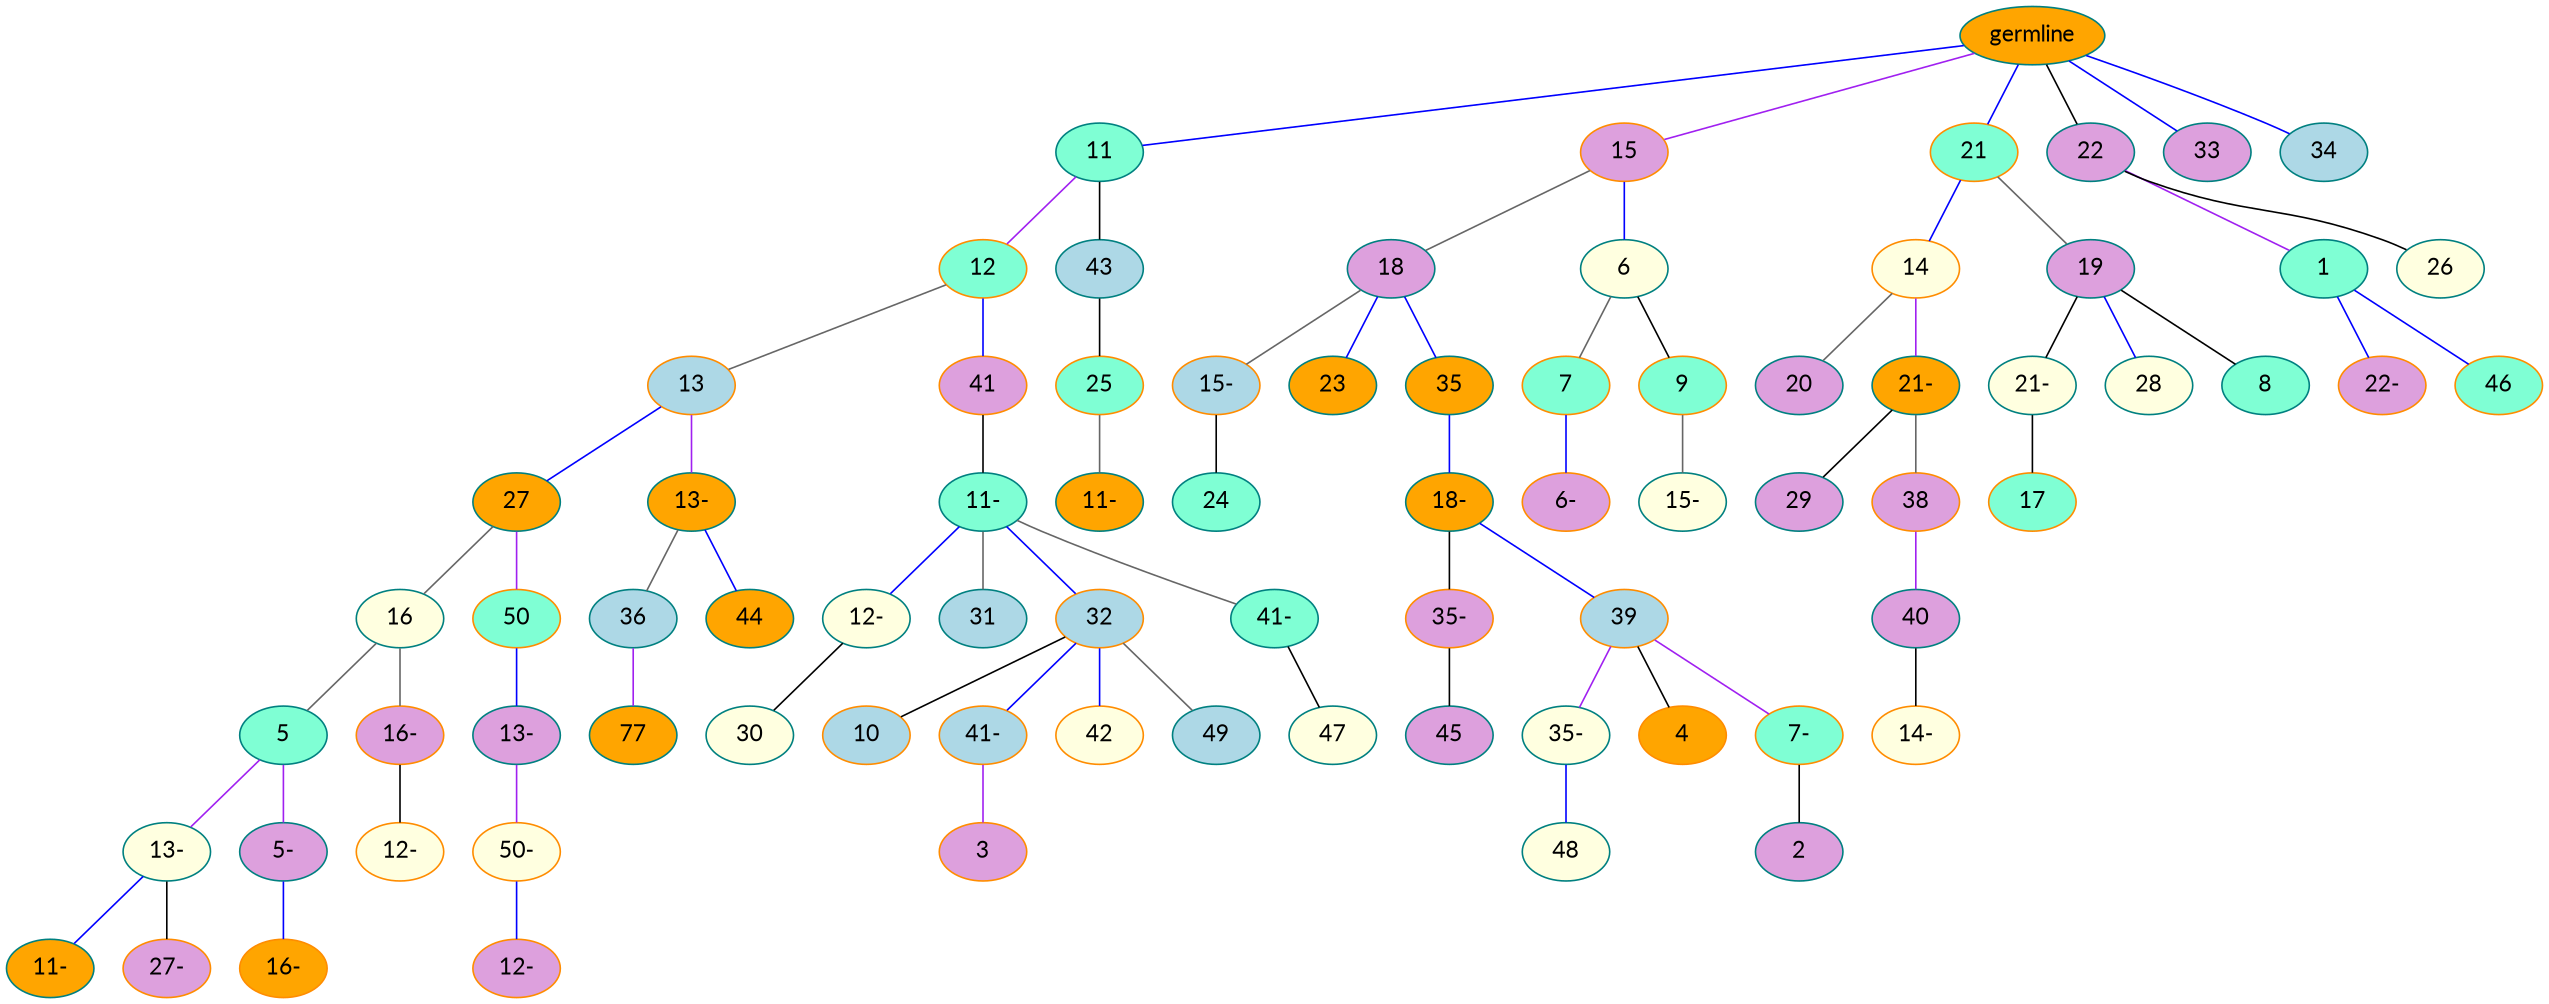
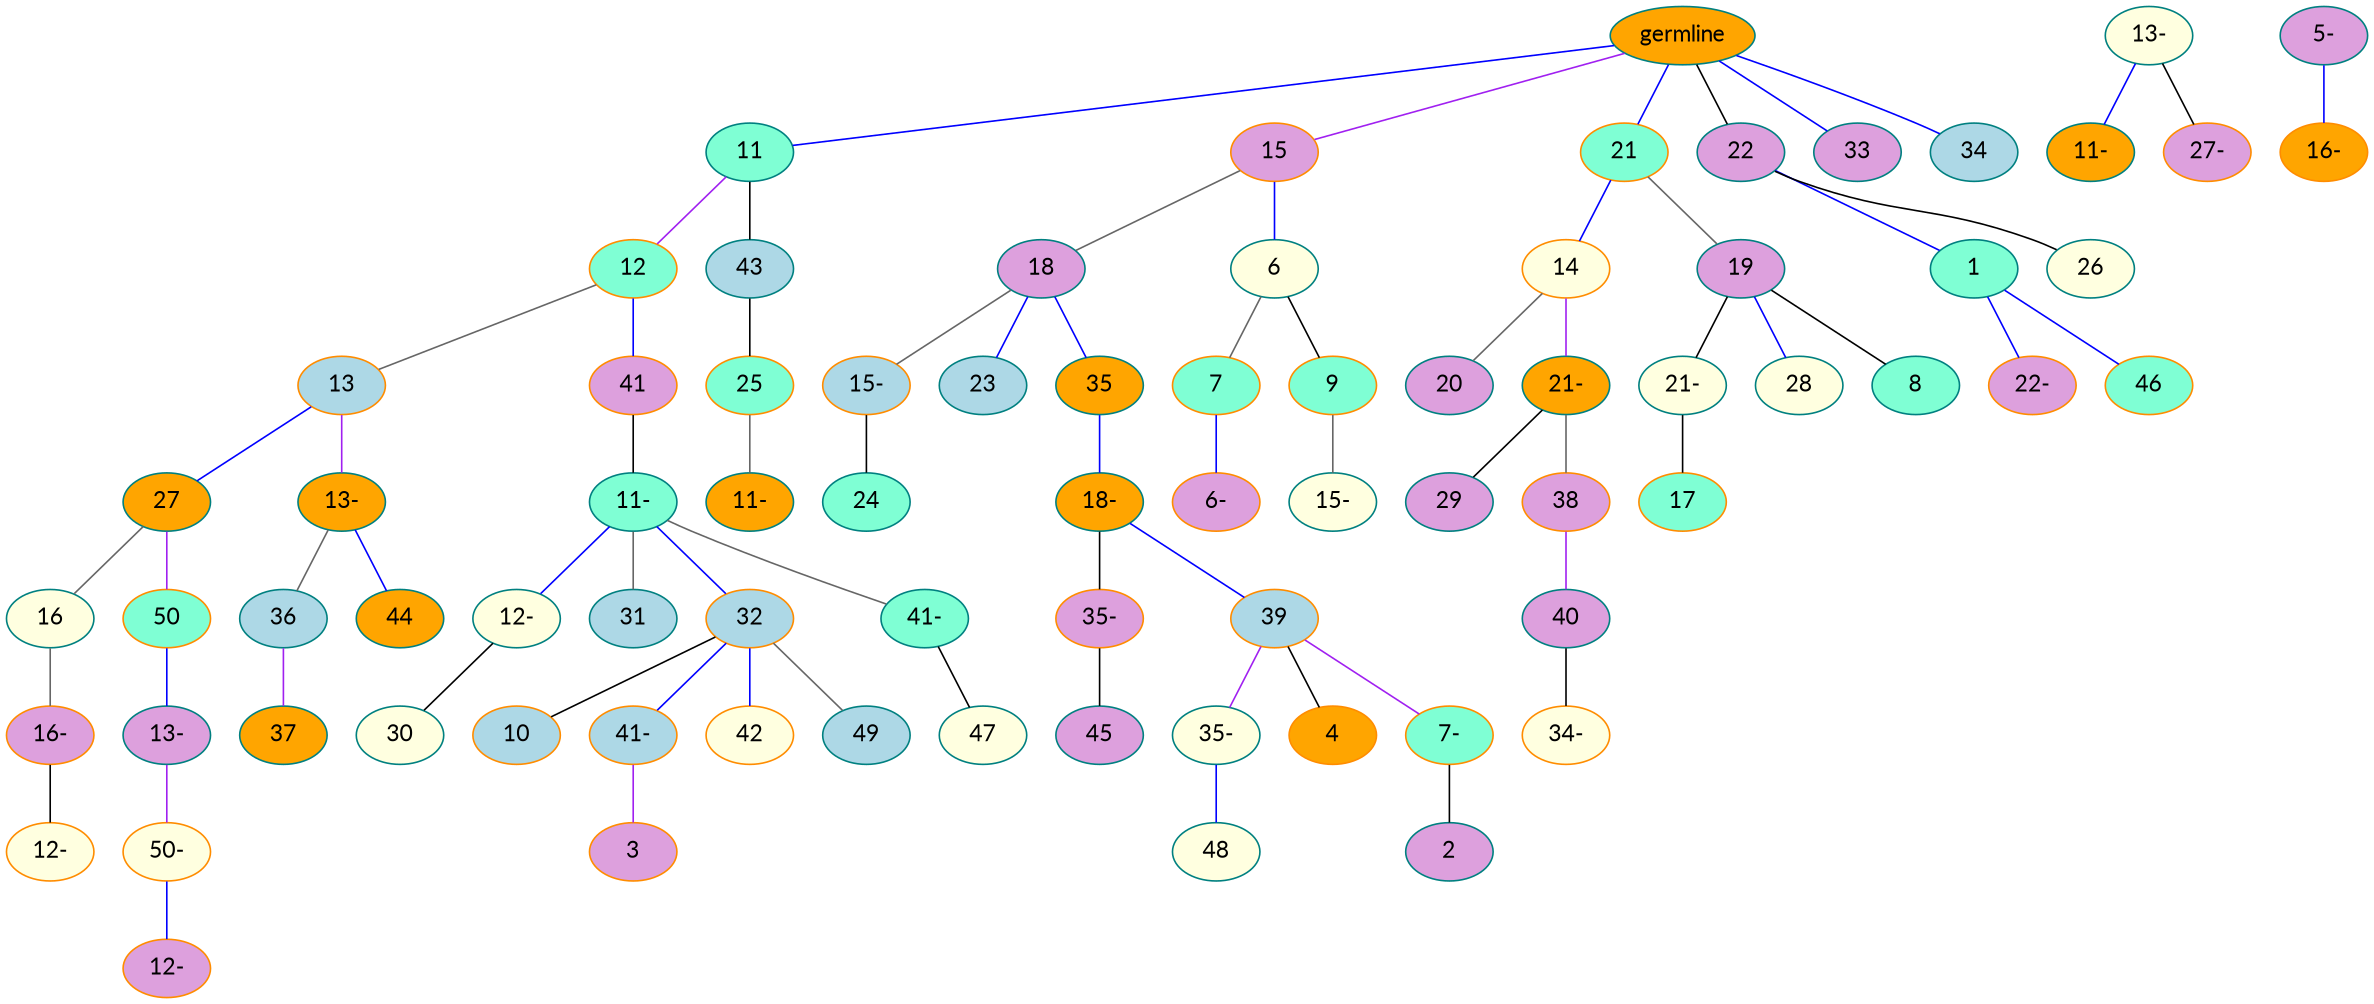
(2207, 210) -> (1857, 210)
(1333, 385) -> (983, 385)
(283, 735) -> none
(633, 735) -> (283, 735)
(1916, 735) -> (1566, 735)
